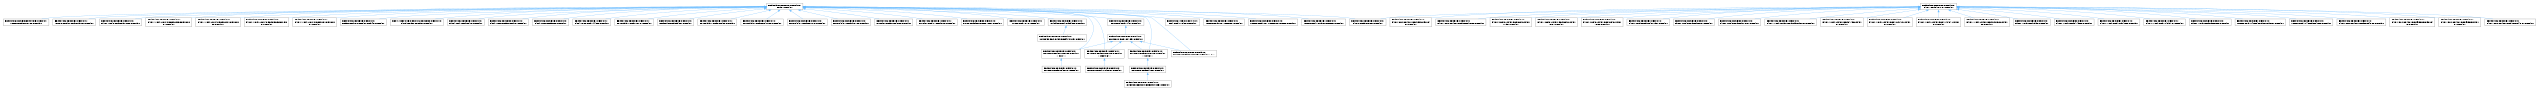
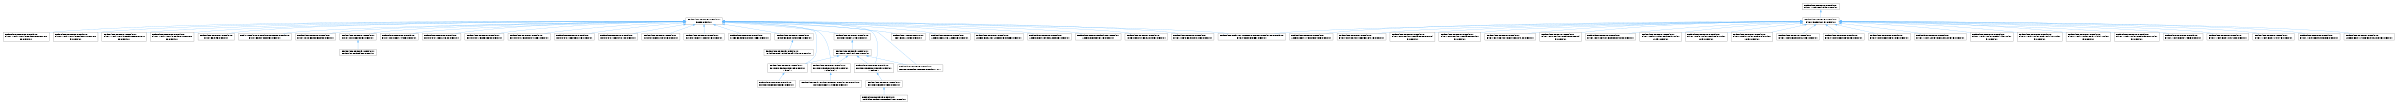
(727, 13) -> (358, 46)
(1988, 14) -> (1821, 15)
(363, 22) -> (216, 37)
(466, 22) -> none
(1026, 22) -> none
(1126, 22) -> (852, 37)
(1368, 22) -> (1252, 37)
(1104, 69) -> (831, 84)
